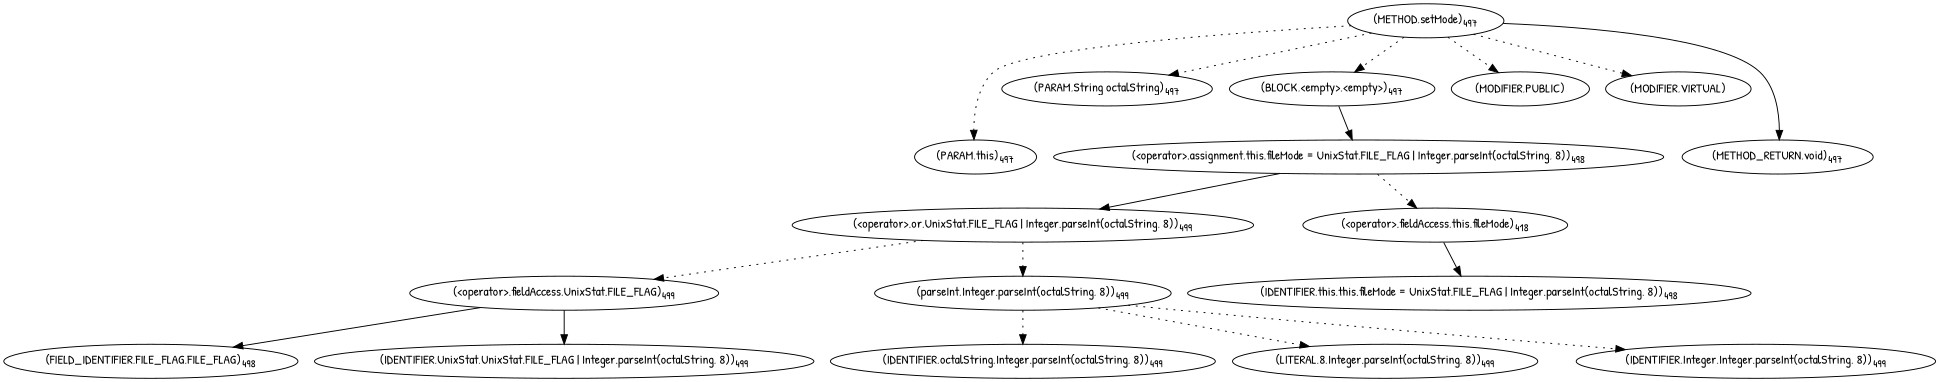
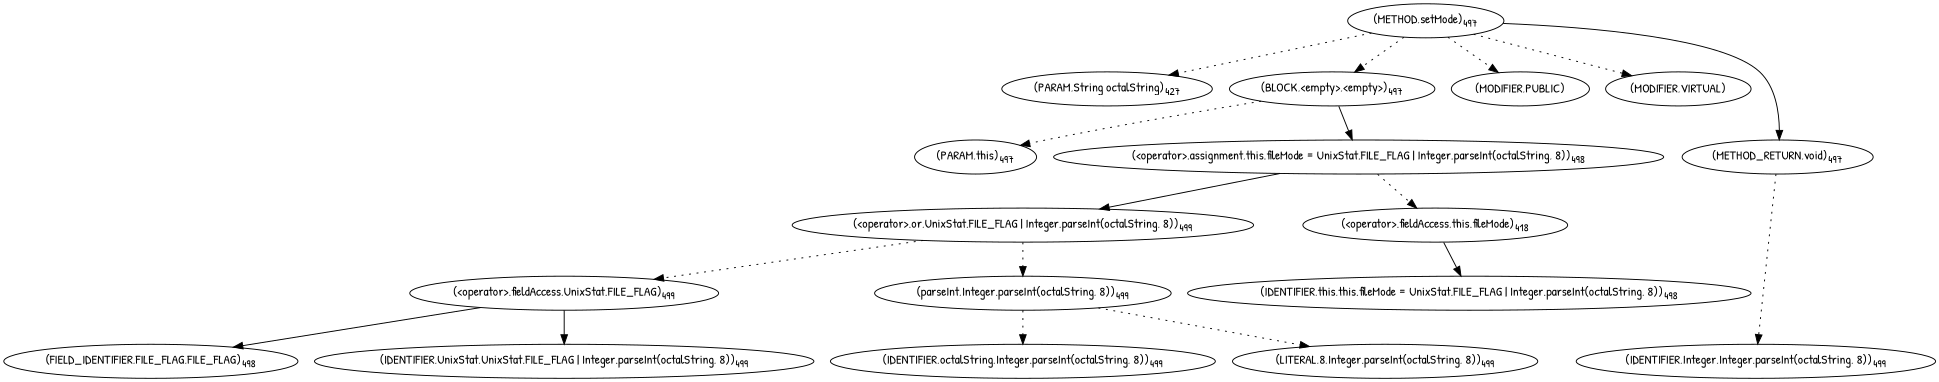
(1139, 42) -> (1145, 121)
(1173, 87) -> (1173, 87)
(1372, 328) -> (1767, 254)
